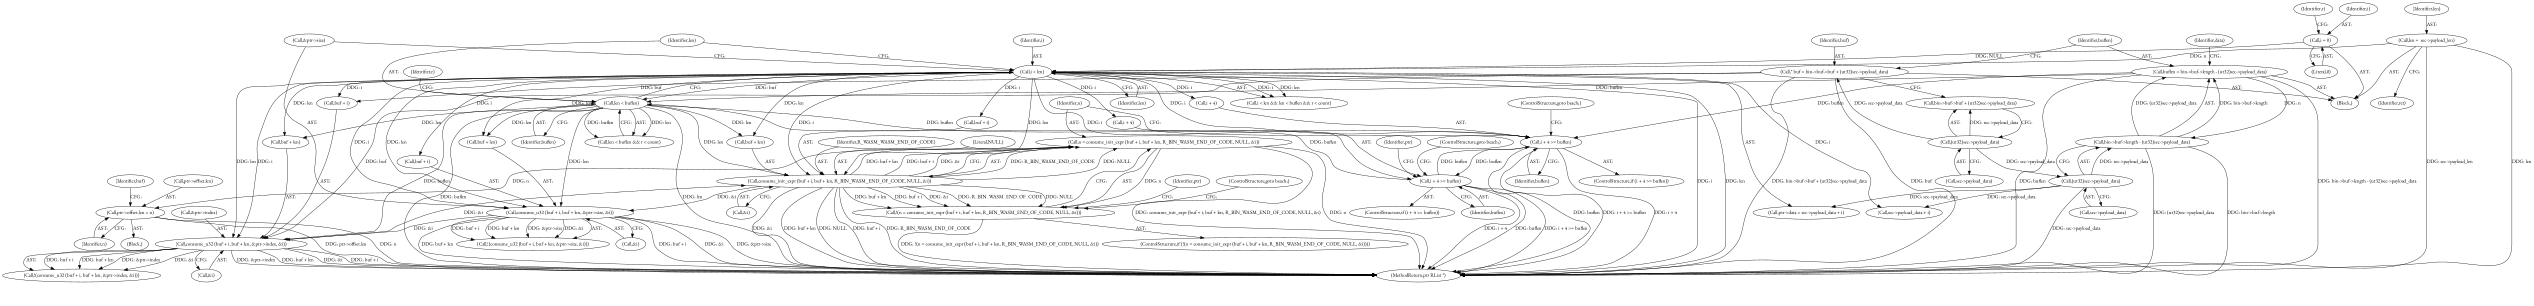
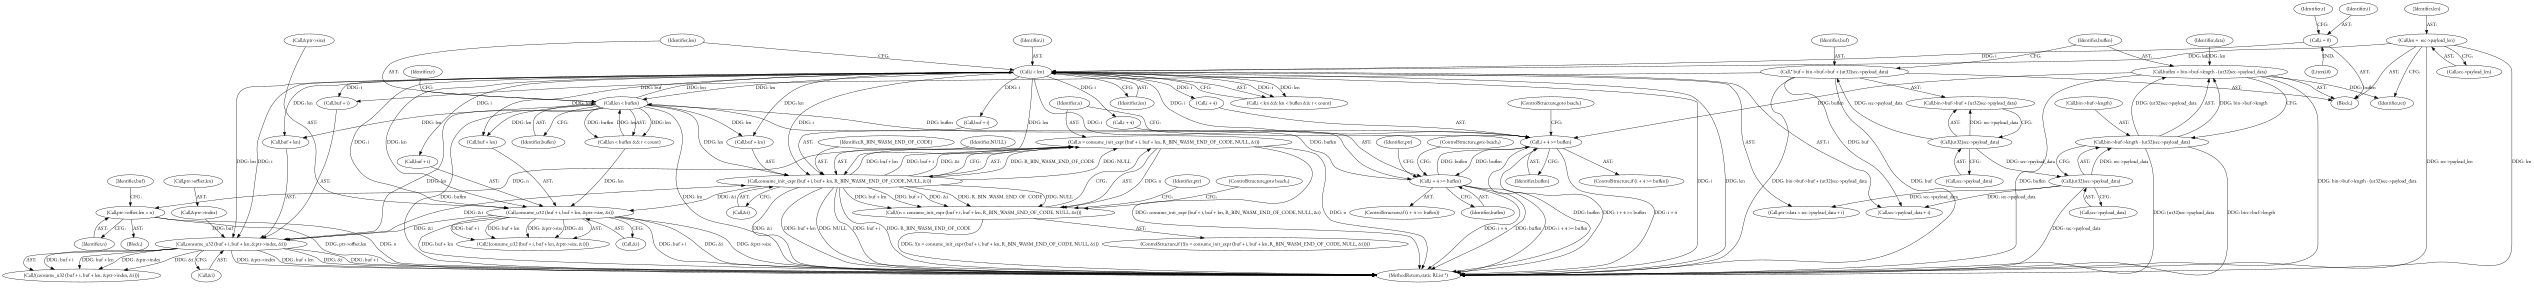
(2310, 54) -> none
(672, 56) -> (1186, 83)
(1989, 56) -> (1989, 56)
(2198, 56) -> (2198, 56)
(2216, 56) -> (2216, 56)
(2329, 56) -> (2329, 56)
none -> (2469, 72)
(696, 88) -> (696, 88)
(766, 88) -> (766, 88)
(1917, 88) -> (1917, 88)
(1393, 89) -> (2321, 84)
(985, 95) -> (1837, 135)
none -> (2089, 103)
(2293, 103) -> (2293, 103)
(627, 123) -> (627, 123)
(886, 142) -> (886, 142)
(988, 142) -> (988, 142)
(1823, 142) -> (1823, 142)
(571, 148) -> (601, 178)
(437, 181) -> (437, 181)
(164, 196) -> (196, 195)
(223, 228) -> (223, 228)
(1418, 276) -> (1418, 276)
